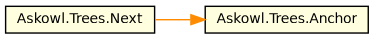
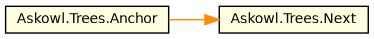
(173, 20) -> (187, 20)
